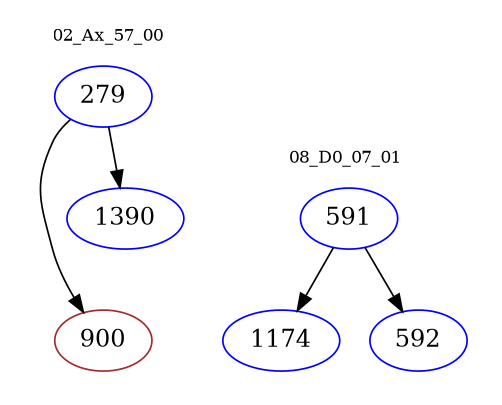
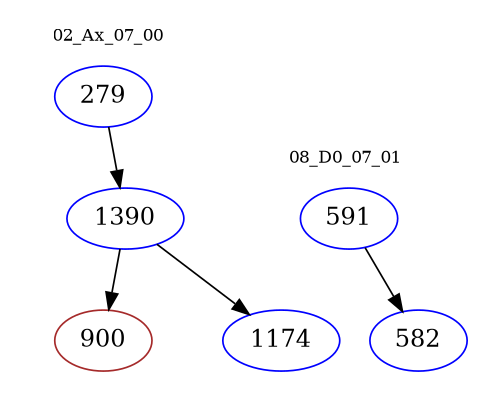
(108, 36) -> (108, 36)
(42, 208) -> (116, 271)
(320, 272) -> (186, 267)
(419, 341) -> (419, 341)
